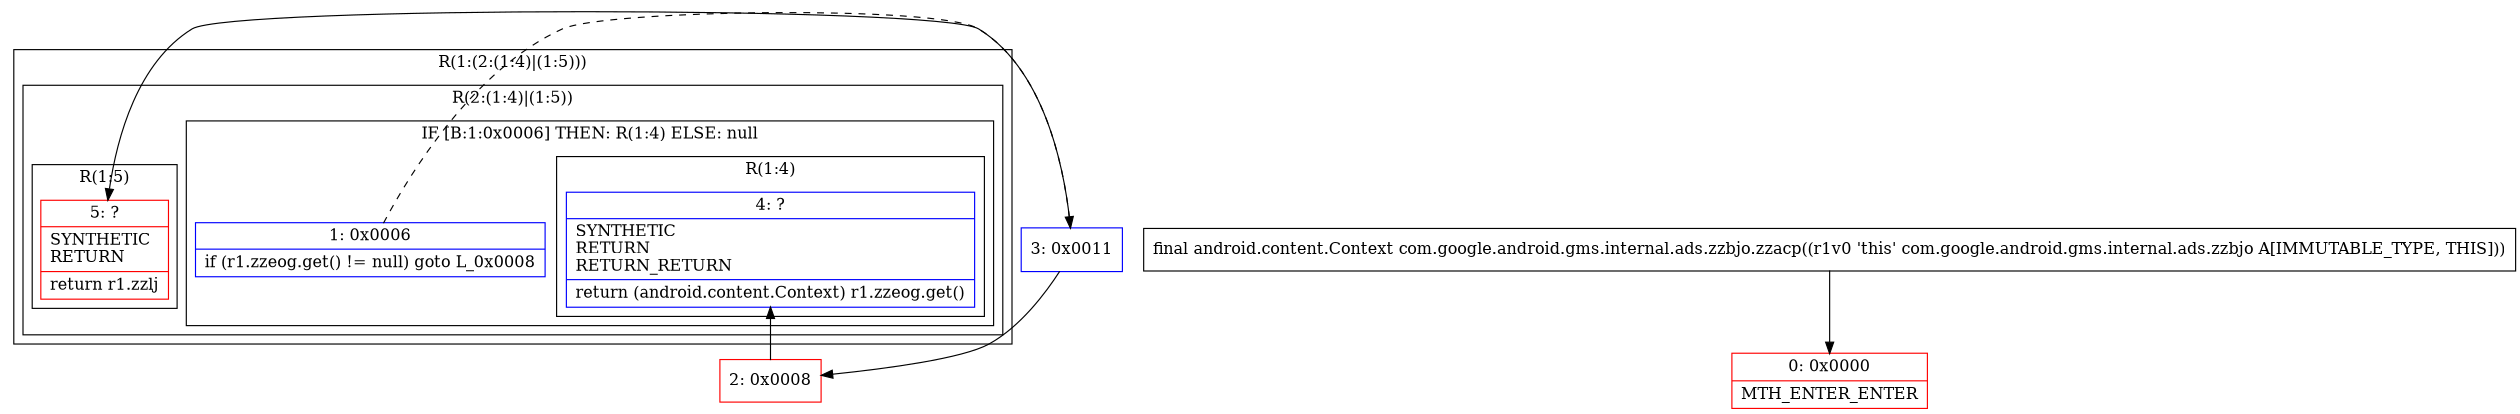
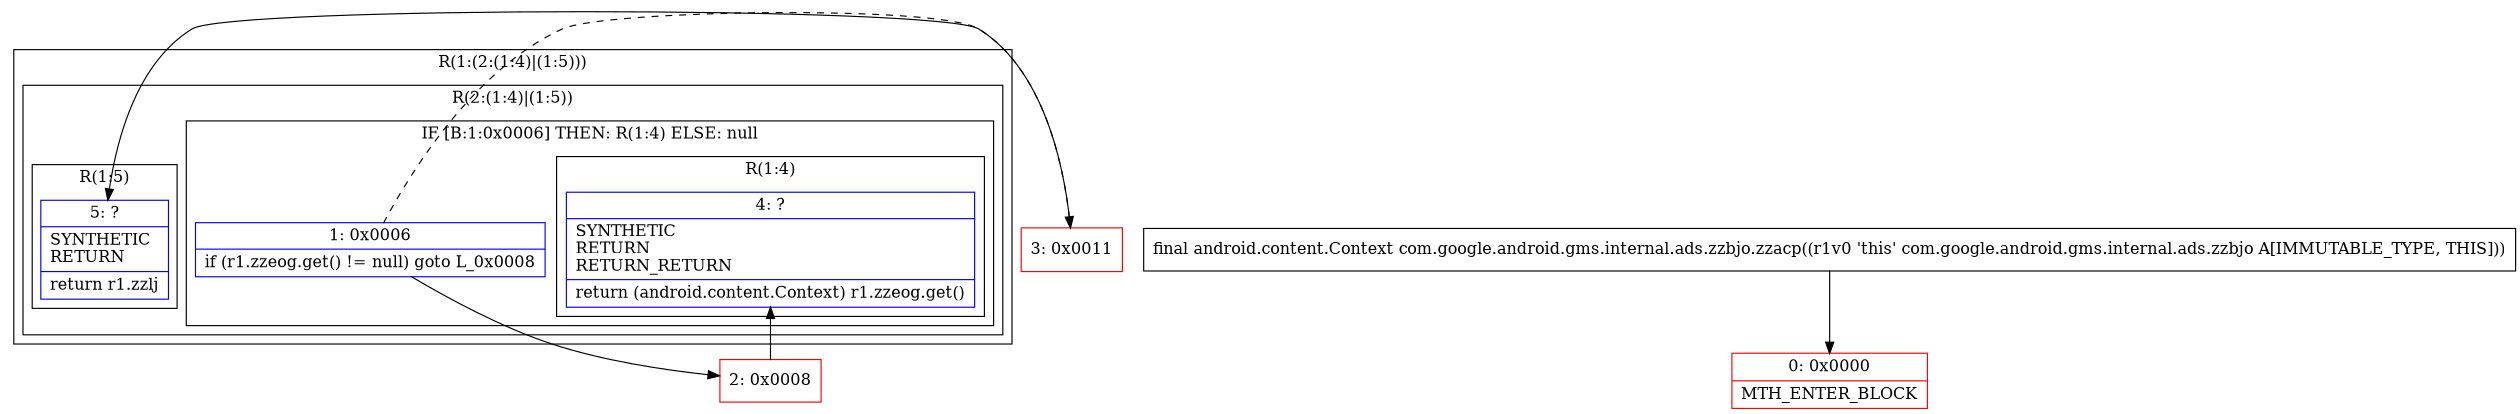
(105, 250) -> (105, 250)
(1072, 250) -> (1072, 250)
(962, 354) -> (576, 351)
(1830, 394) -> (1830, 394)
